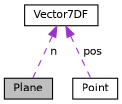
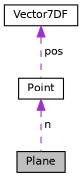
(42, 57) -> (41, 131)
